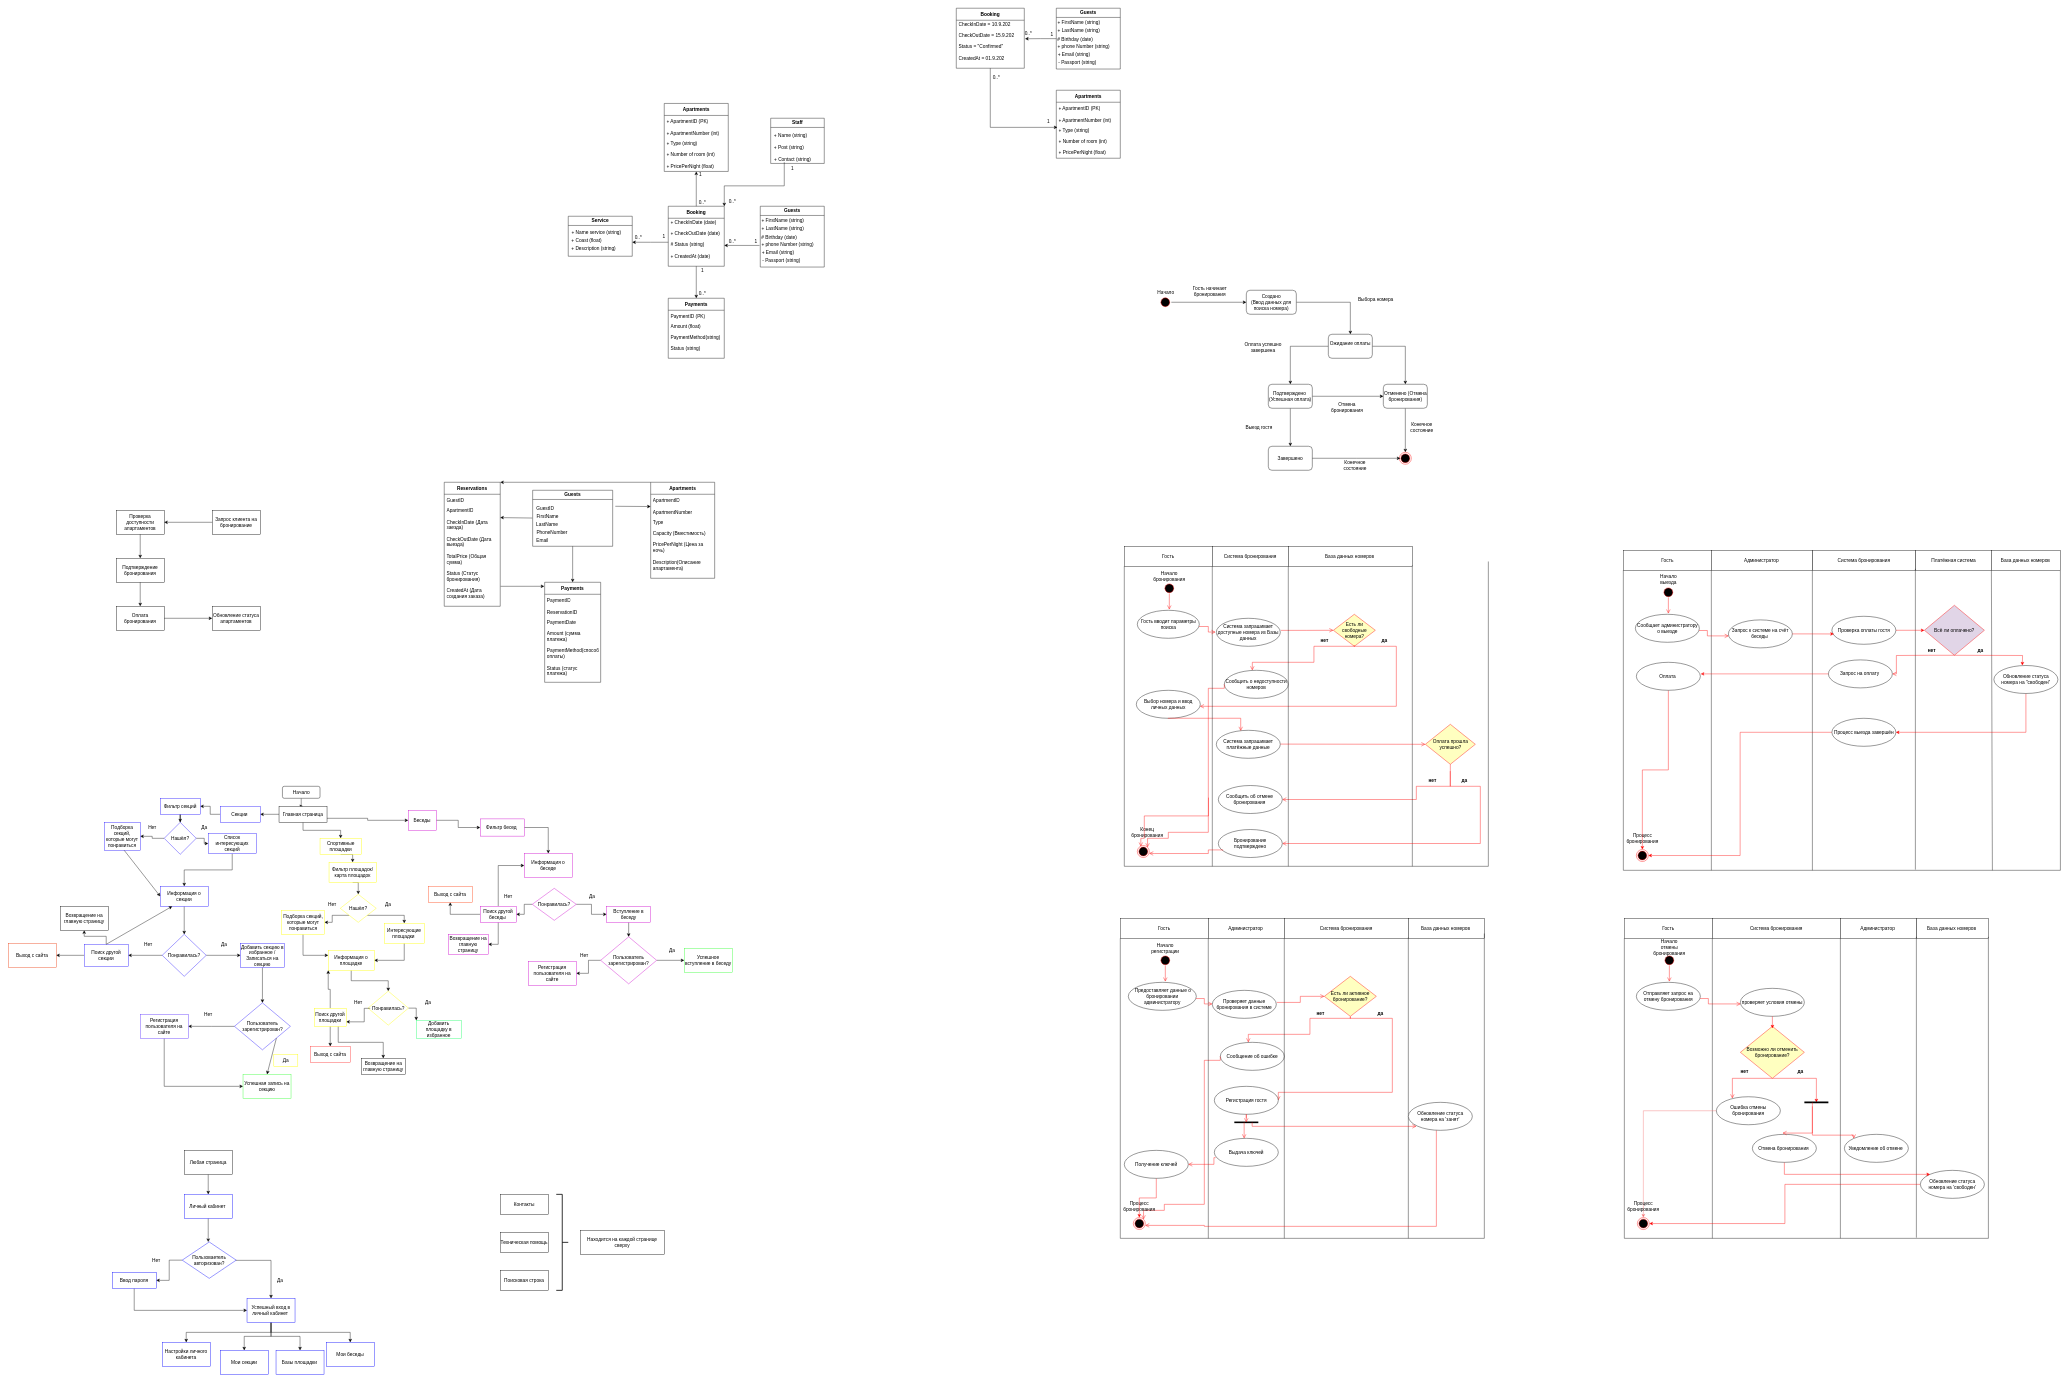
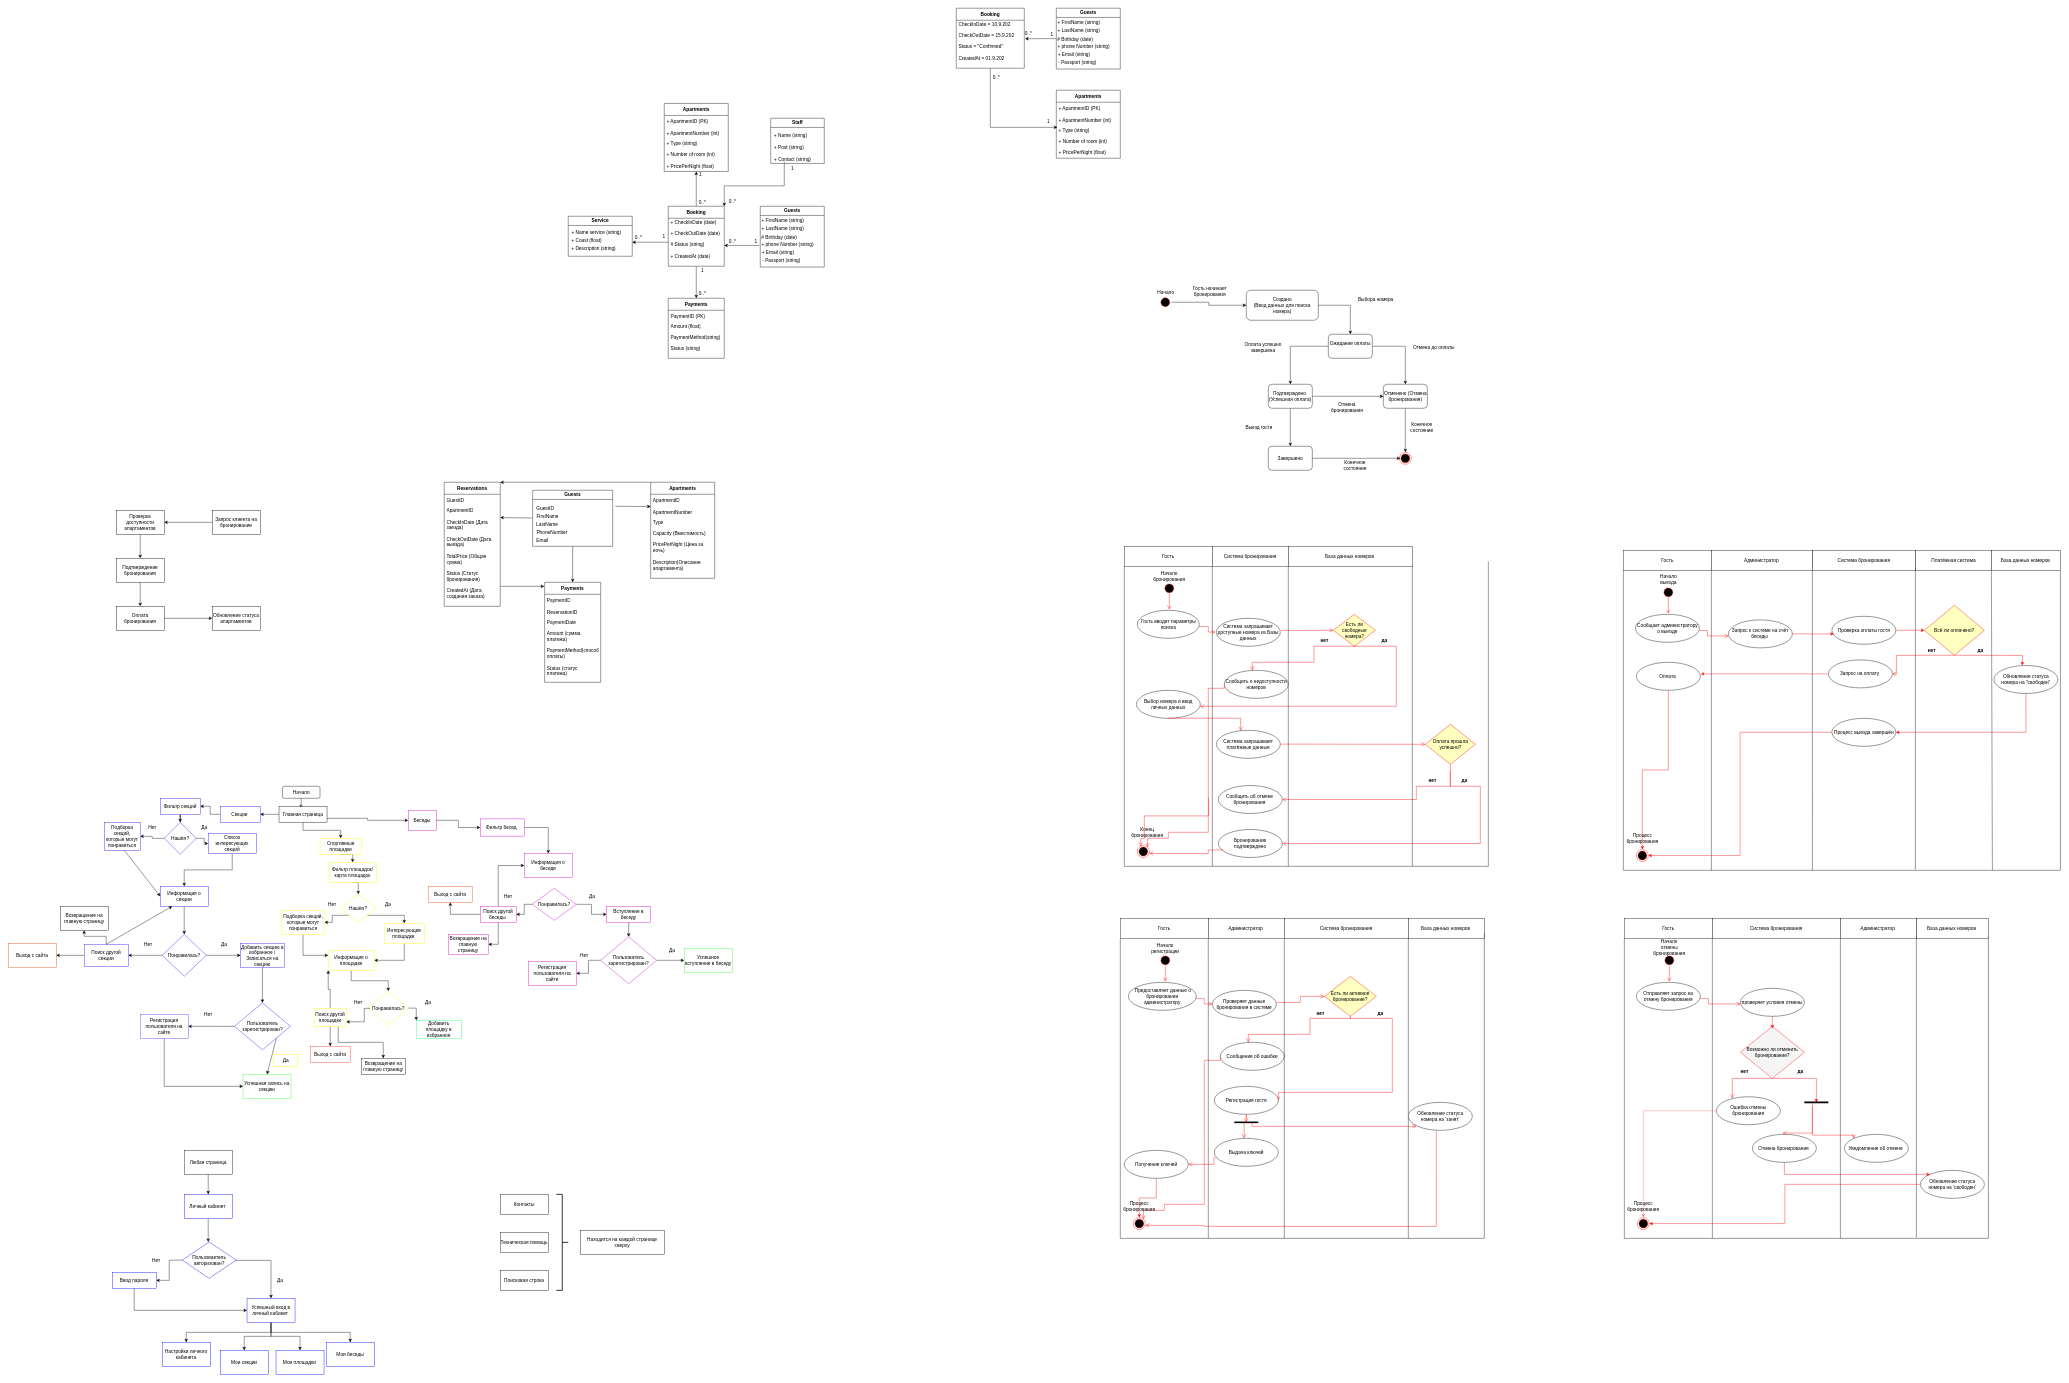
(1271, 302) -> (1282, 305)
none -> (1434, 347)
(1954, 630) -> (1954, 630)
(1772, 1052) -> (1772, 1052)
(300, 1362) -> (300, 1362)
